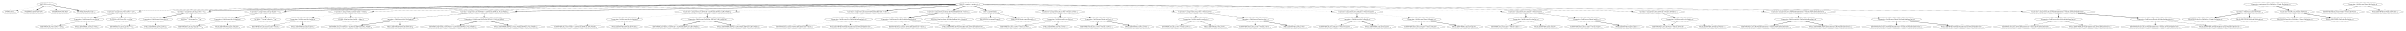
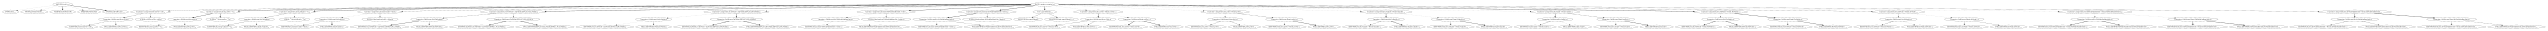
none -> (1376, 8)
none -> (34, 12)
none -> (886, 19)
(1659, 20) -> (1931, 16)
